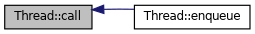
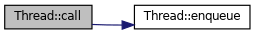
(119, 9) -> (107, 25)
